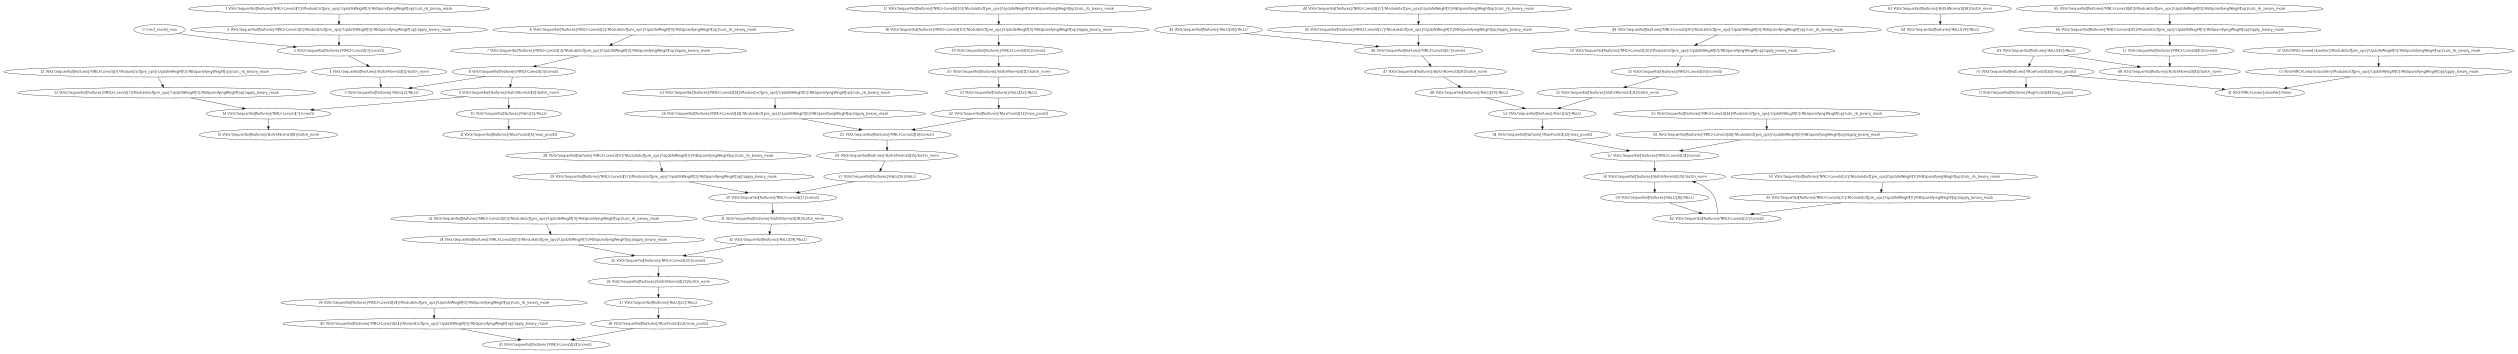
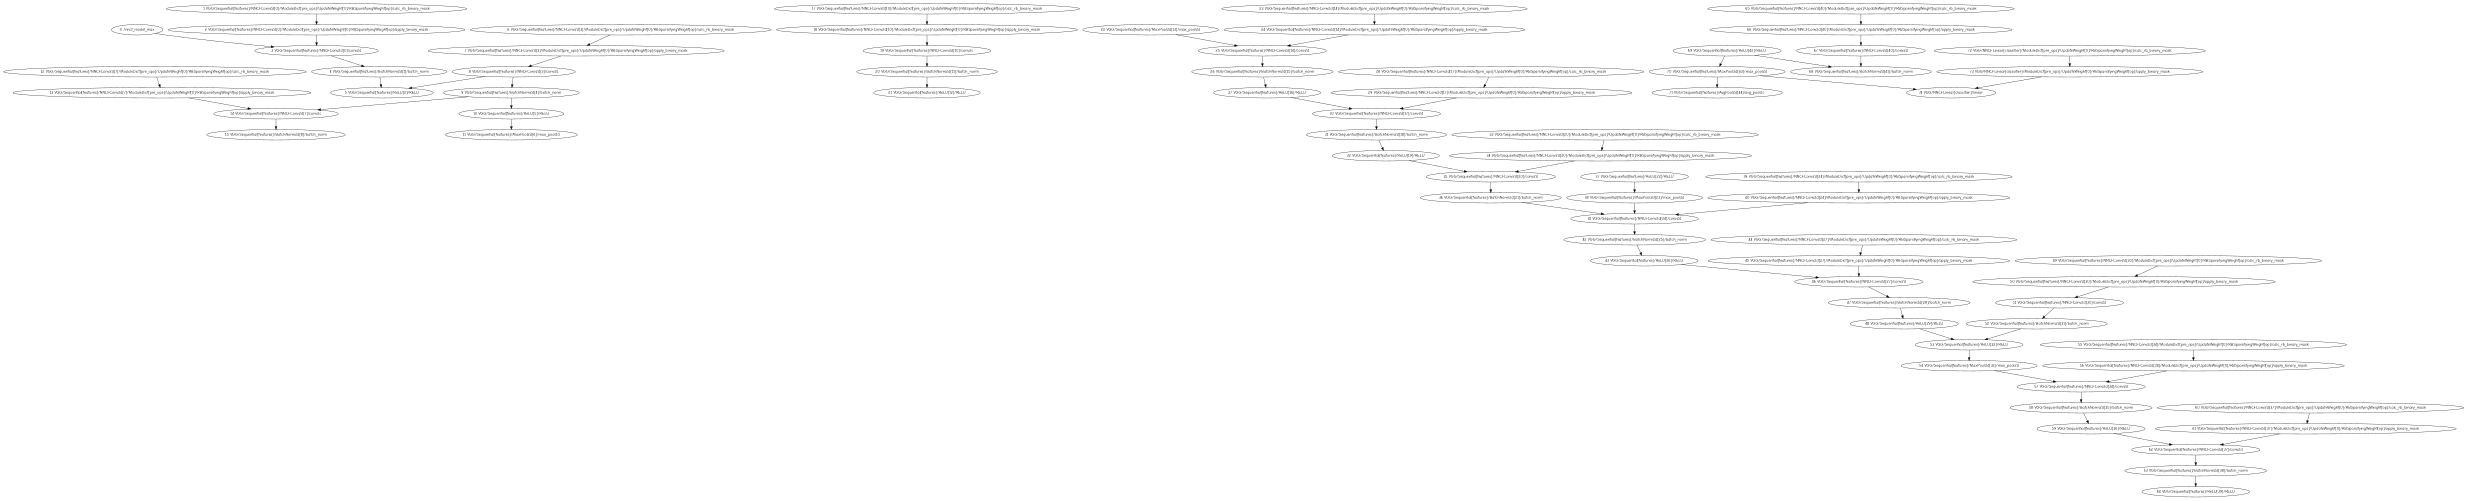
(999, 102) -> none
(1712, 194) -> (2196, 459)
none -> (1635, 240)
(658, 291) -> (1562, 208)
